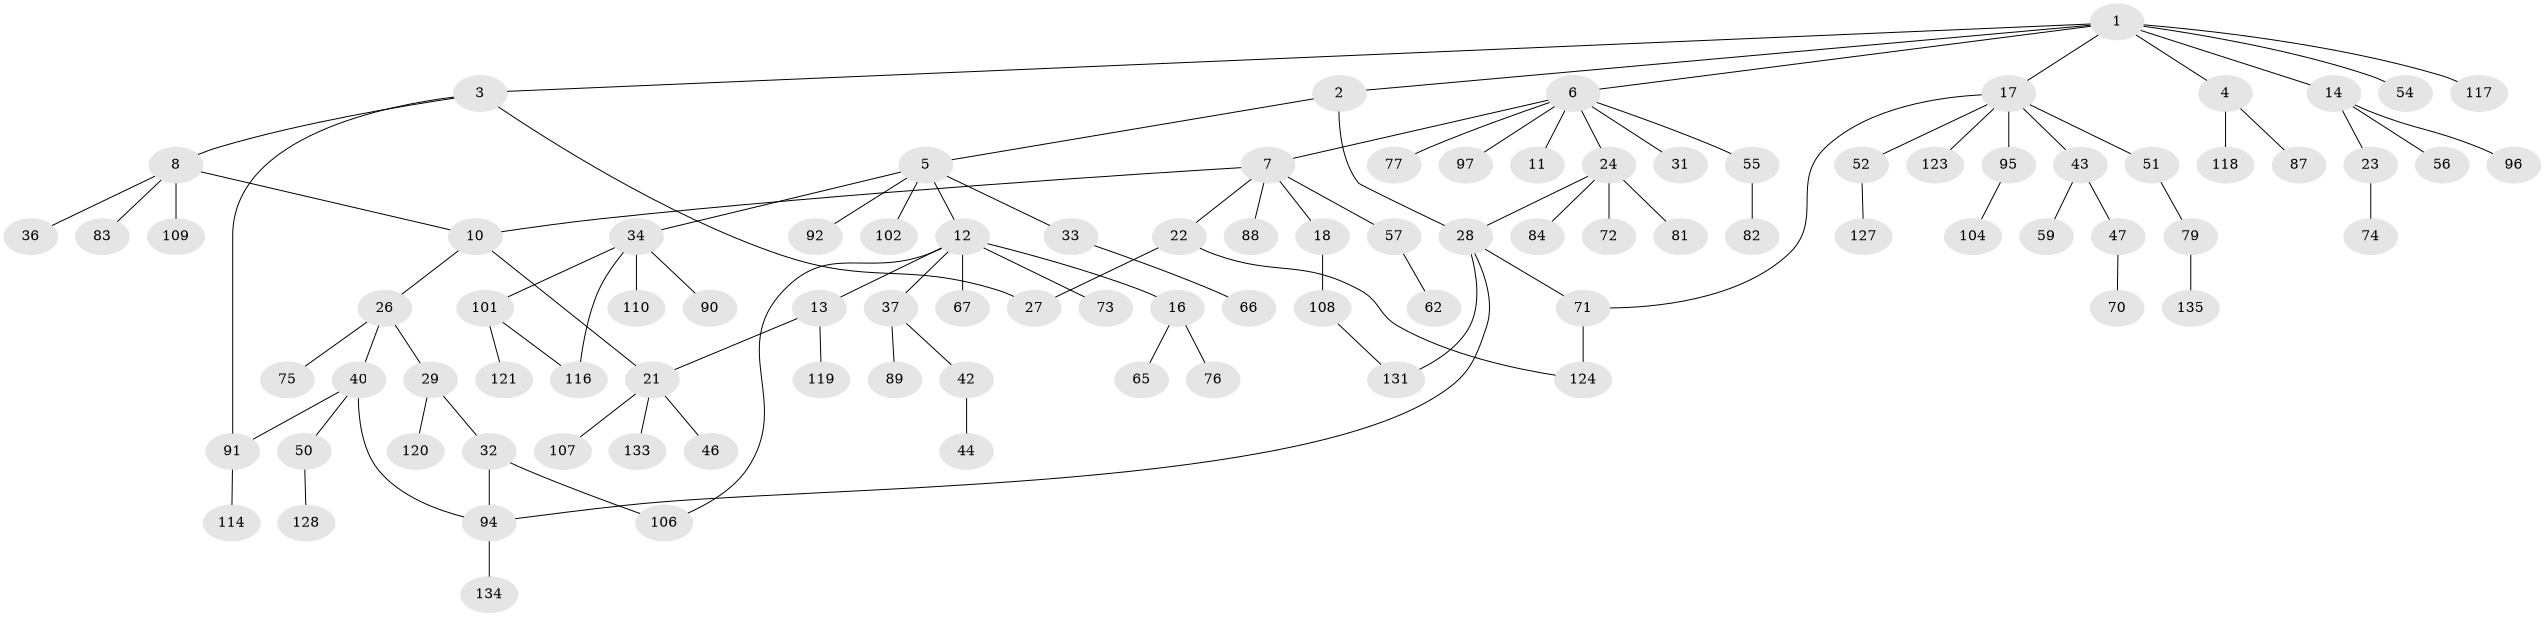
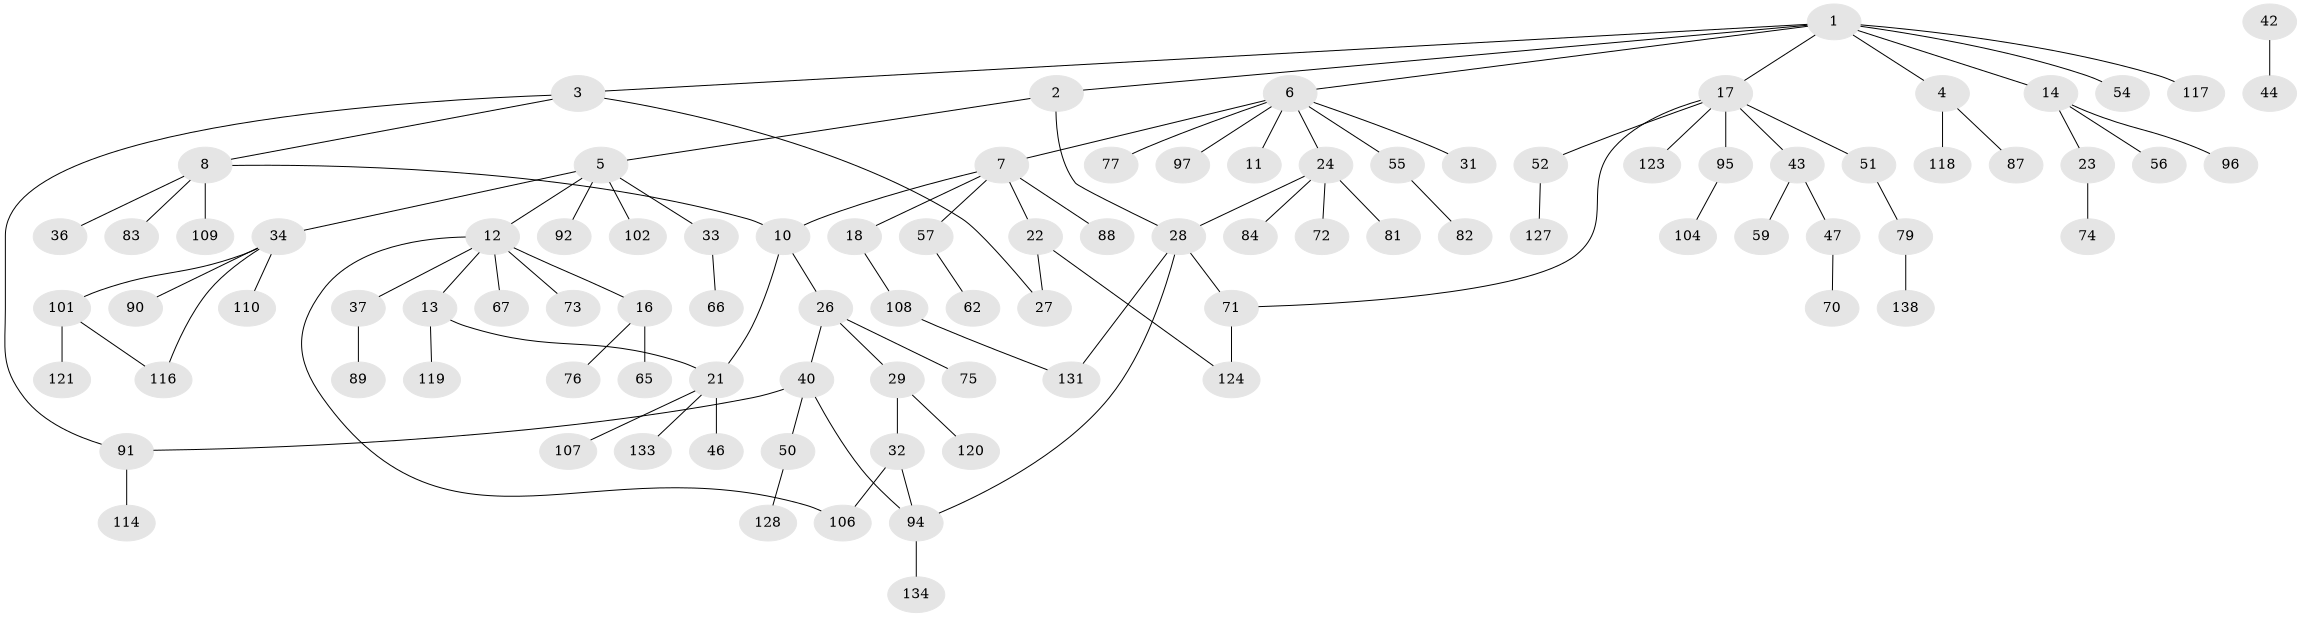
(2191, 308) -> (1906, 308)
(929, 344) -> none
